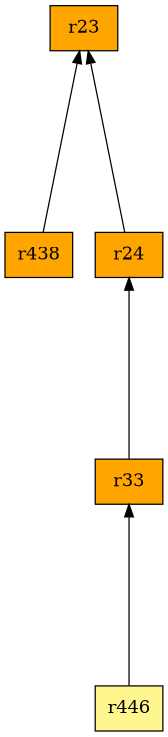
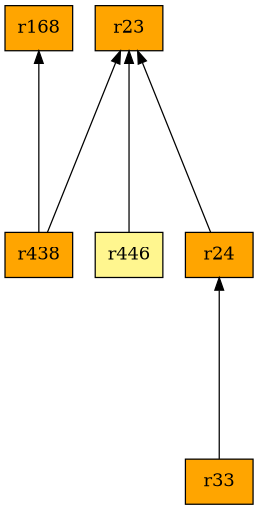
none -> (39, 28)
(129, 601) -> (129, 148)
